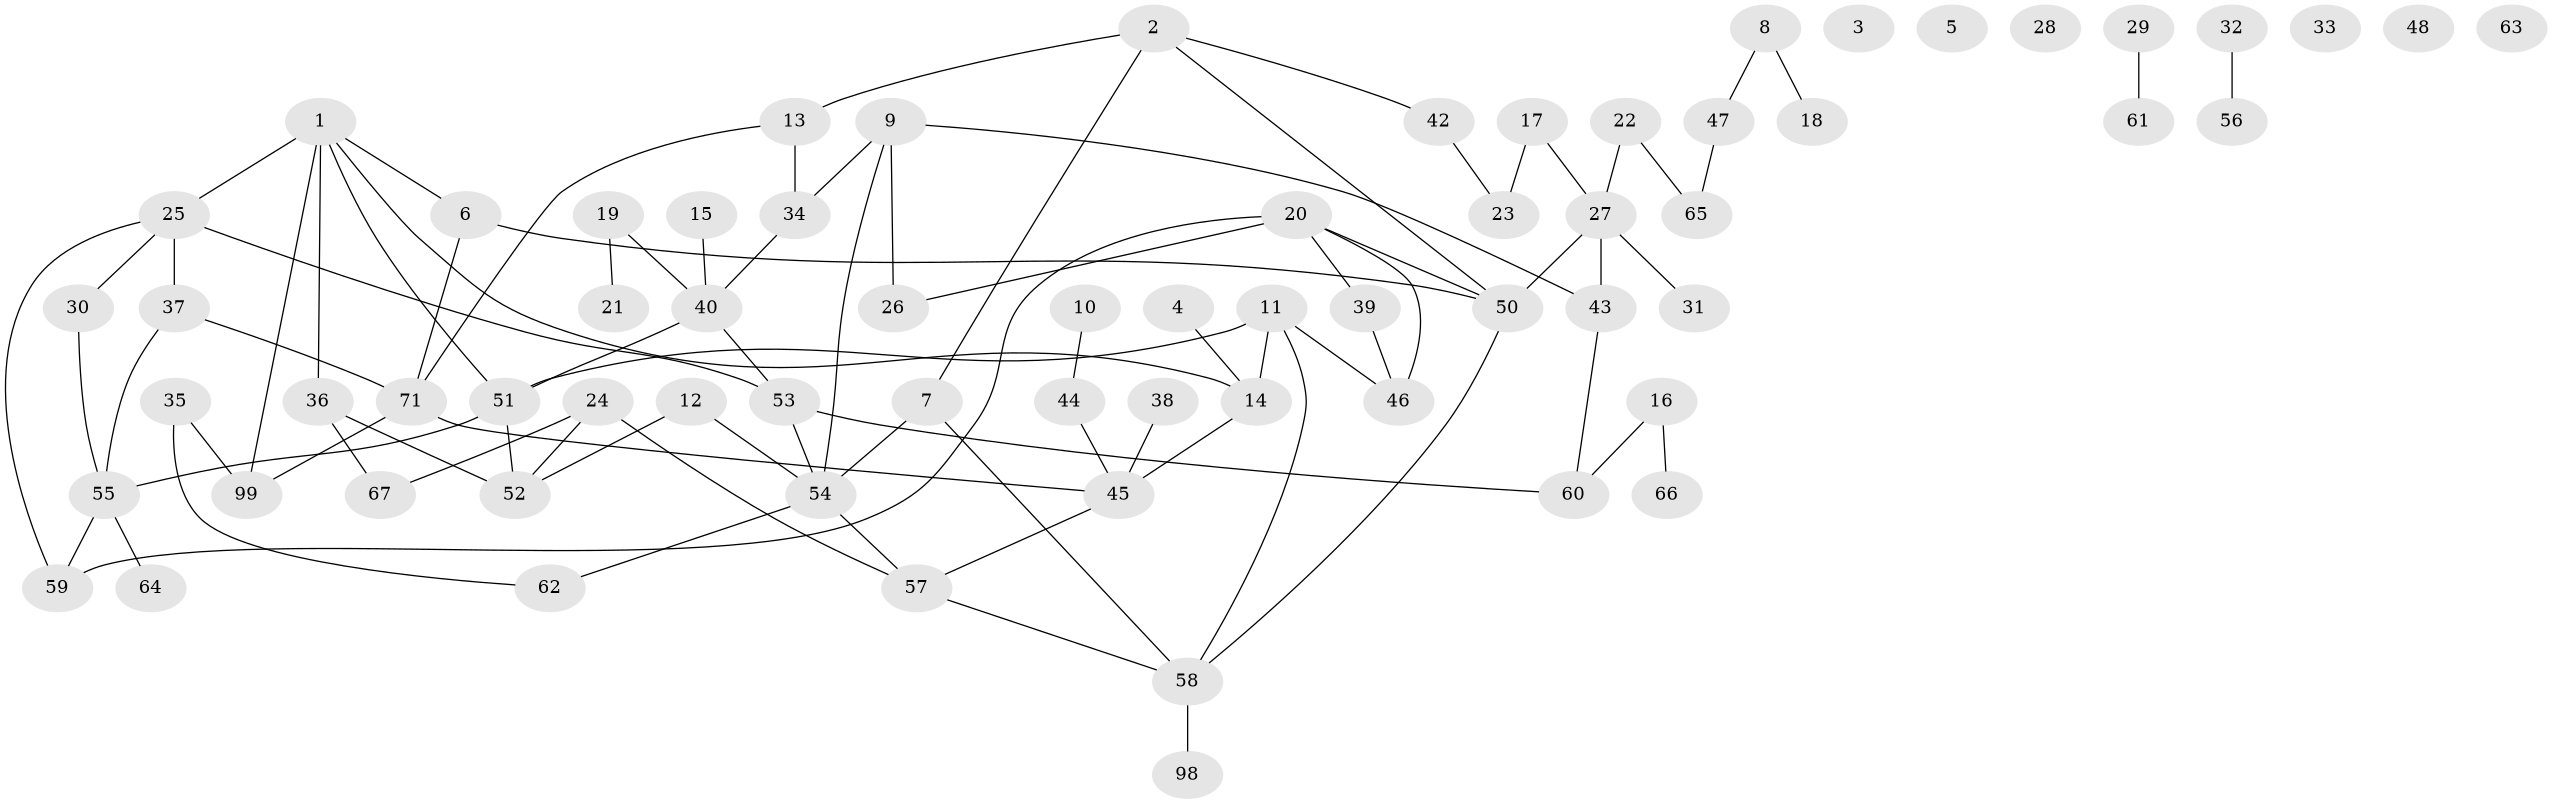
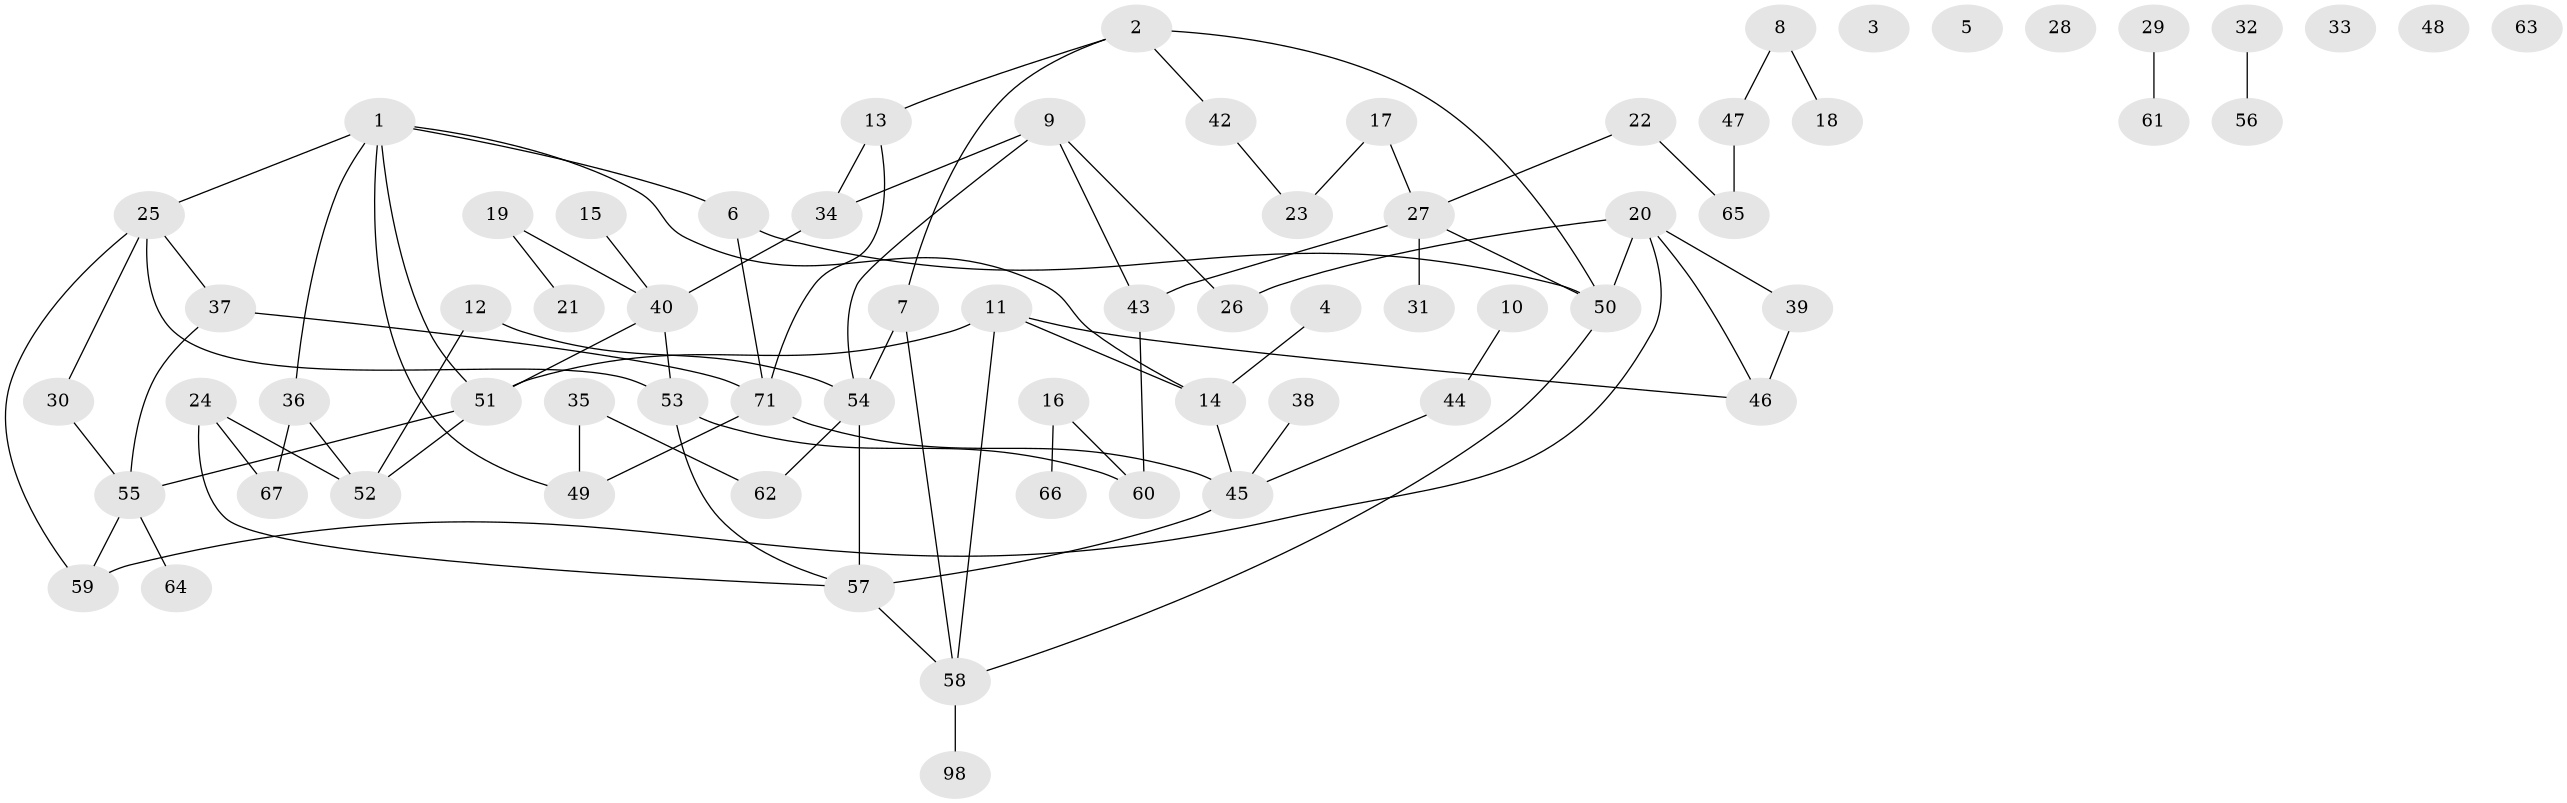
(803, 448) -> (727, 526)
(247, 495) -> (579, 495)
